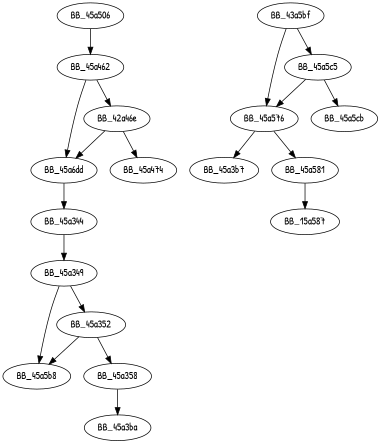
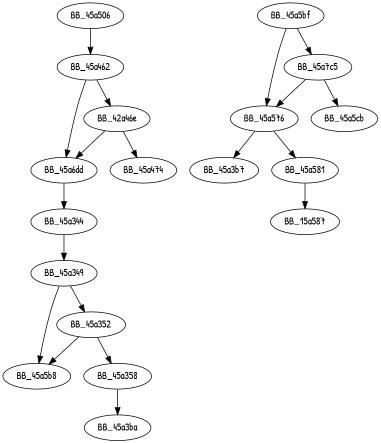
(291, 16) -> (291, 16)
(318, 67) -> (318, 67)
